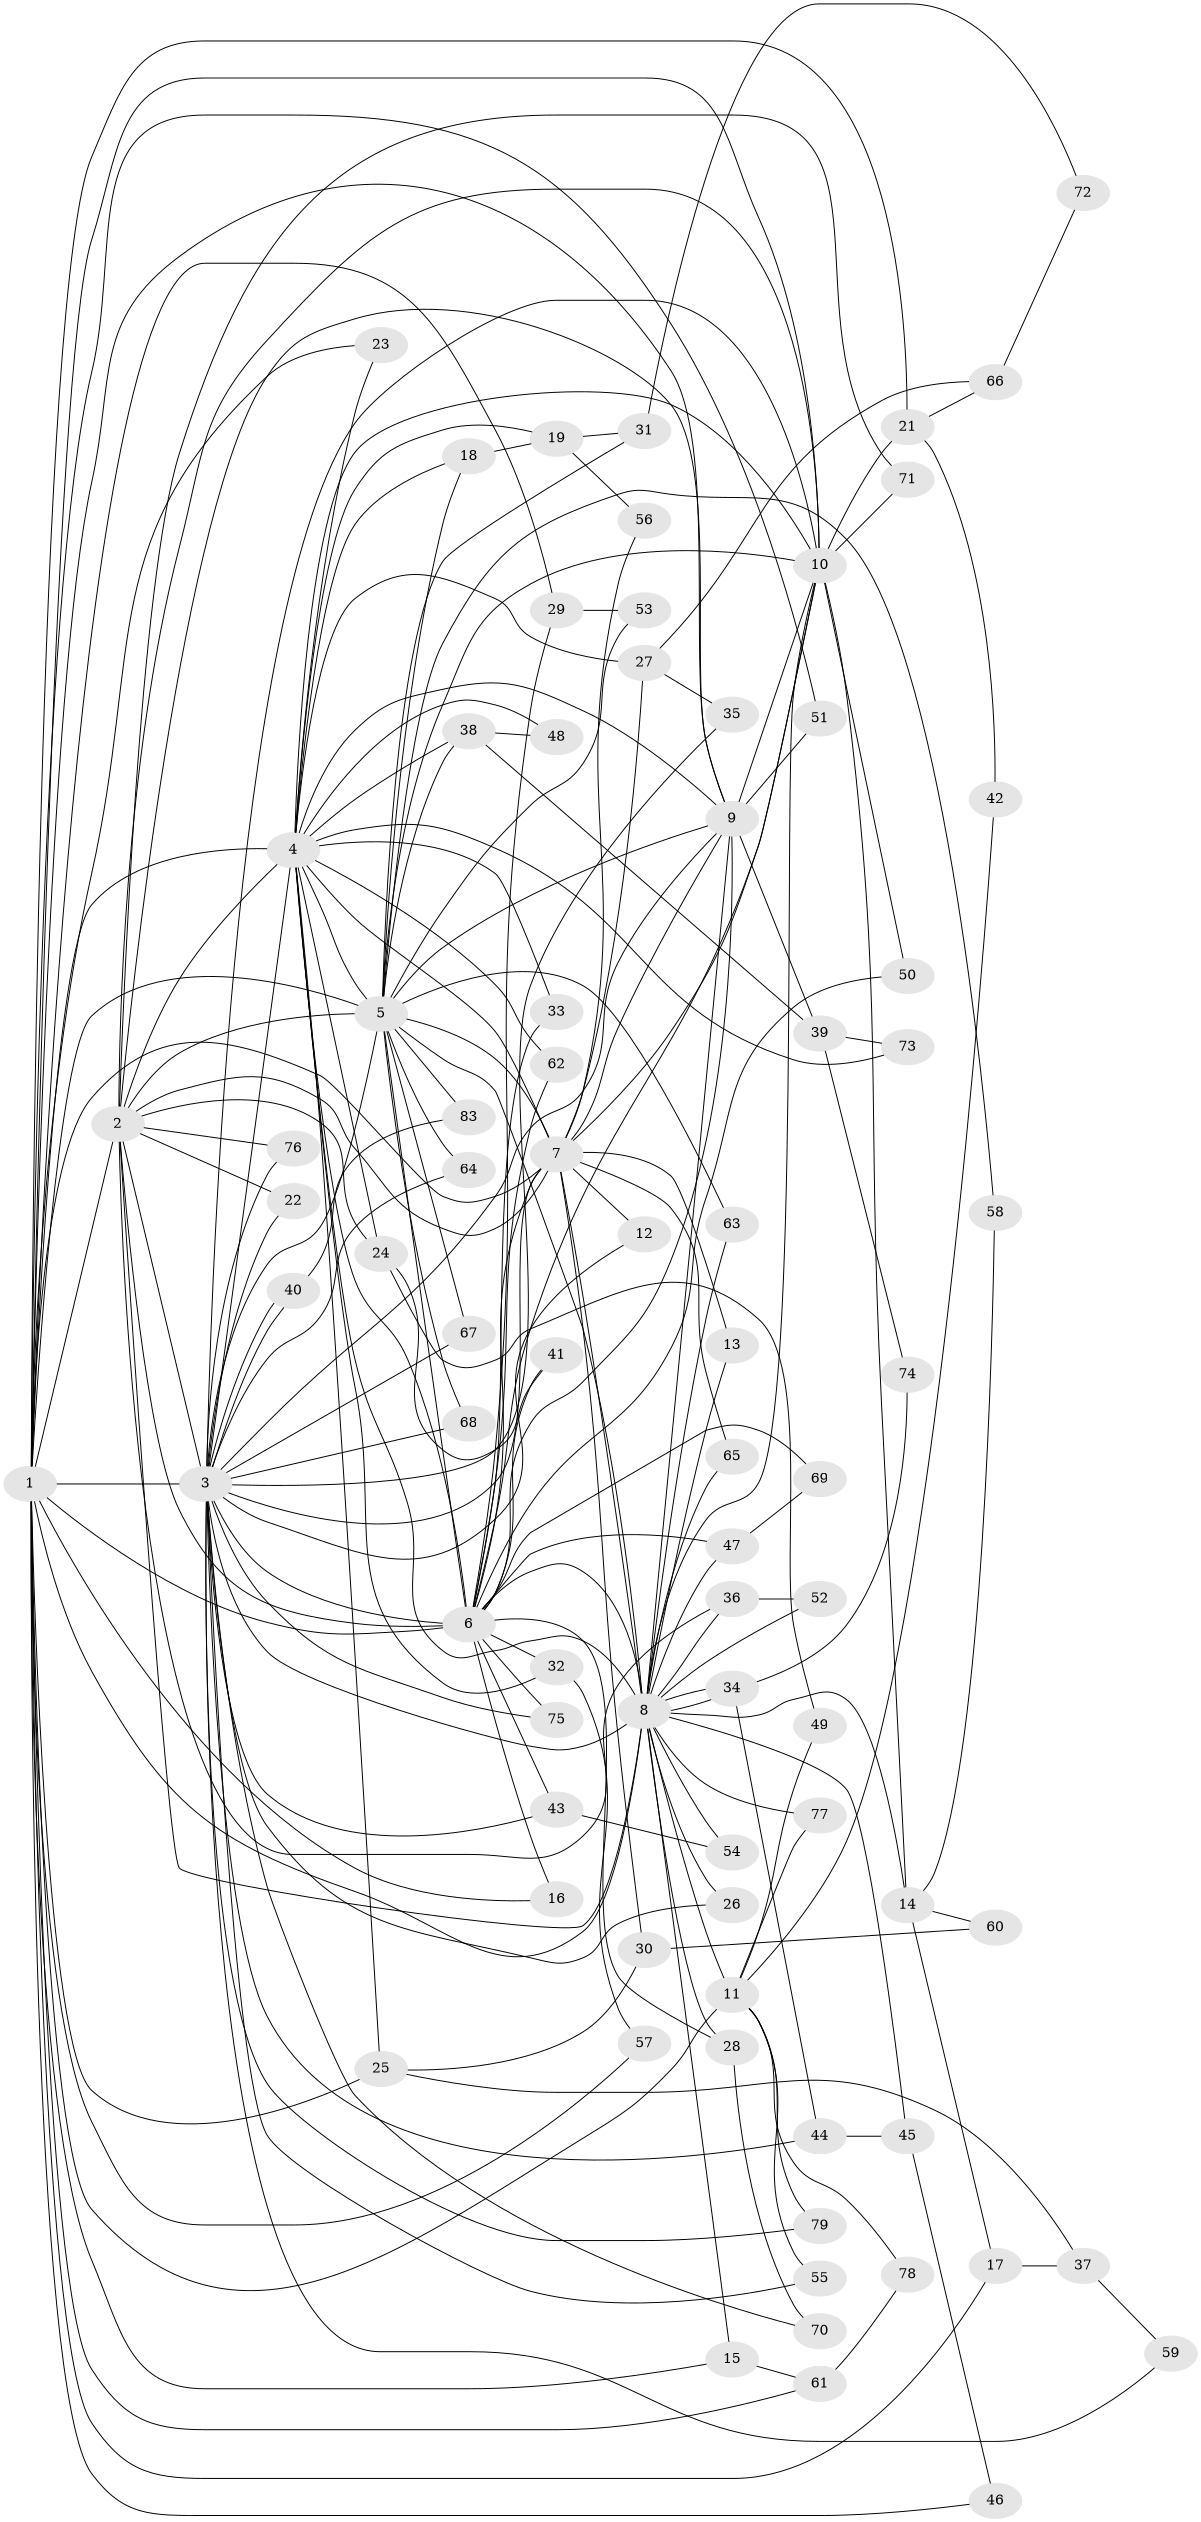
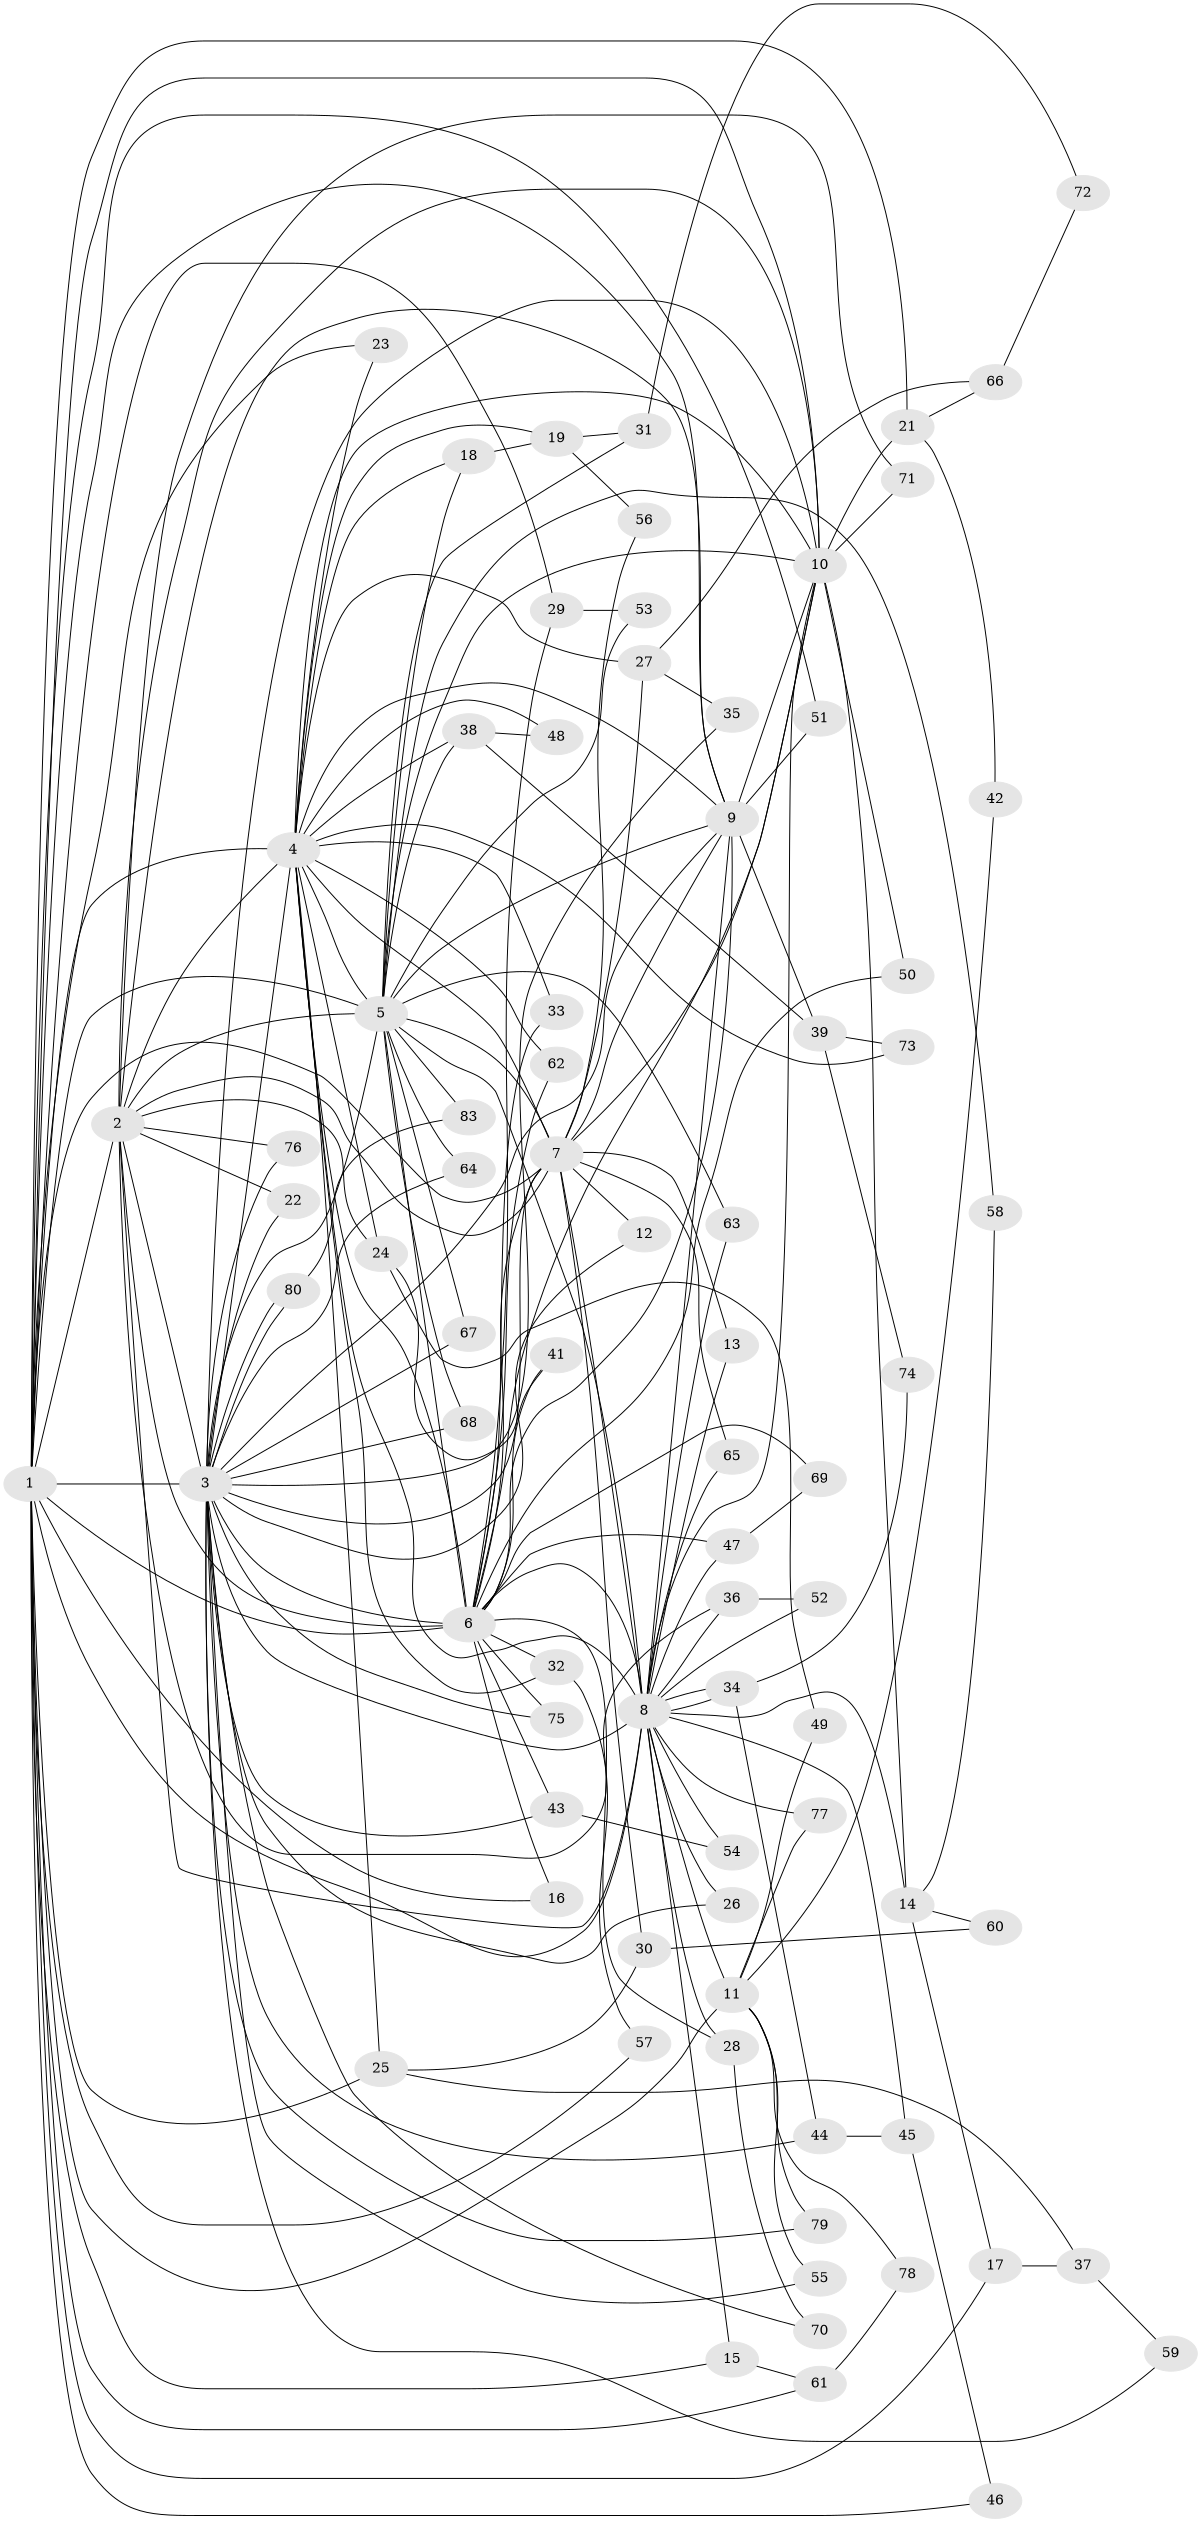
(293, 1291) -> (293, 1291)
